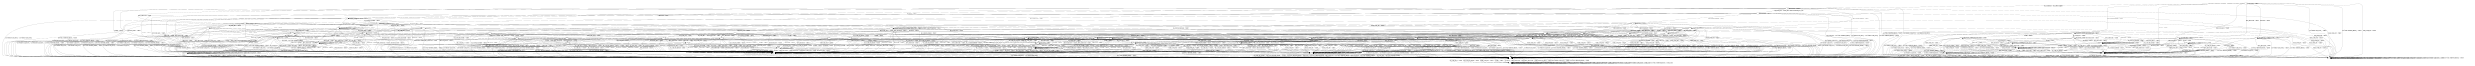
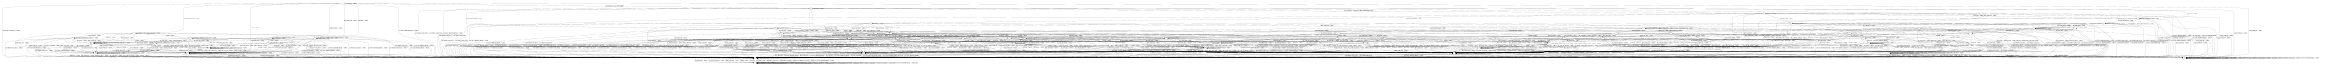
(2293, 45) -> none
